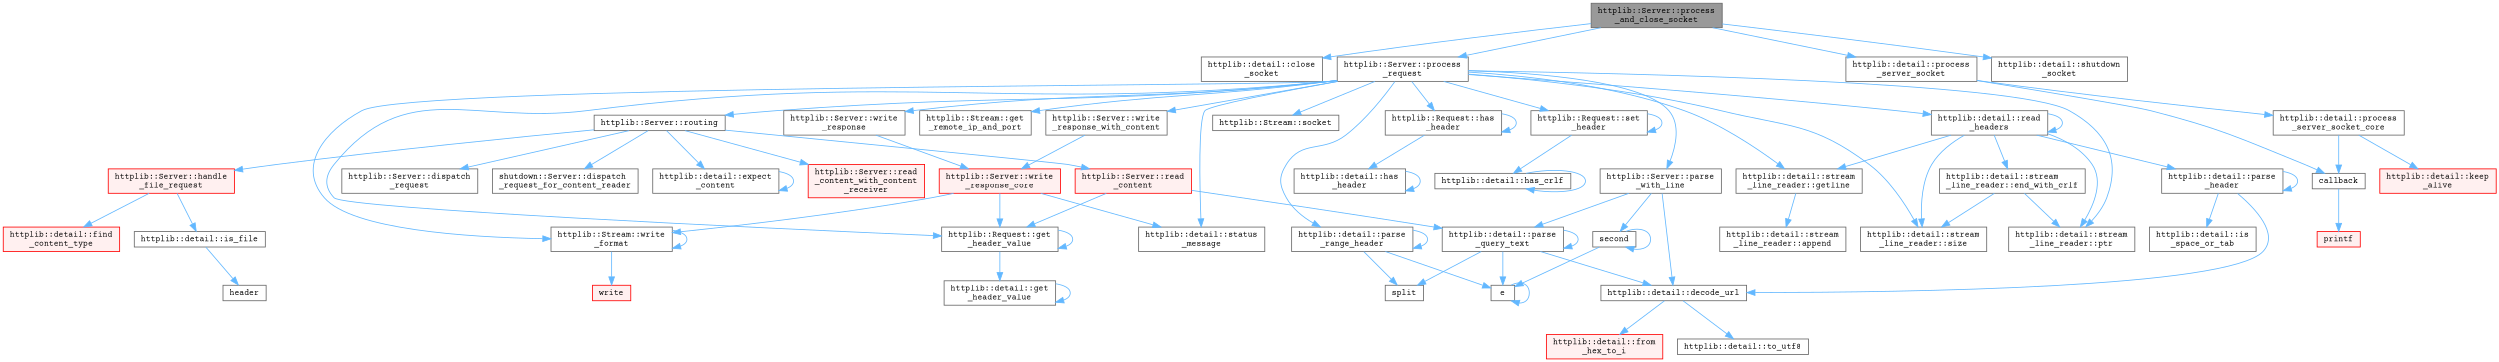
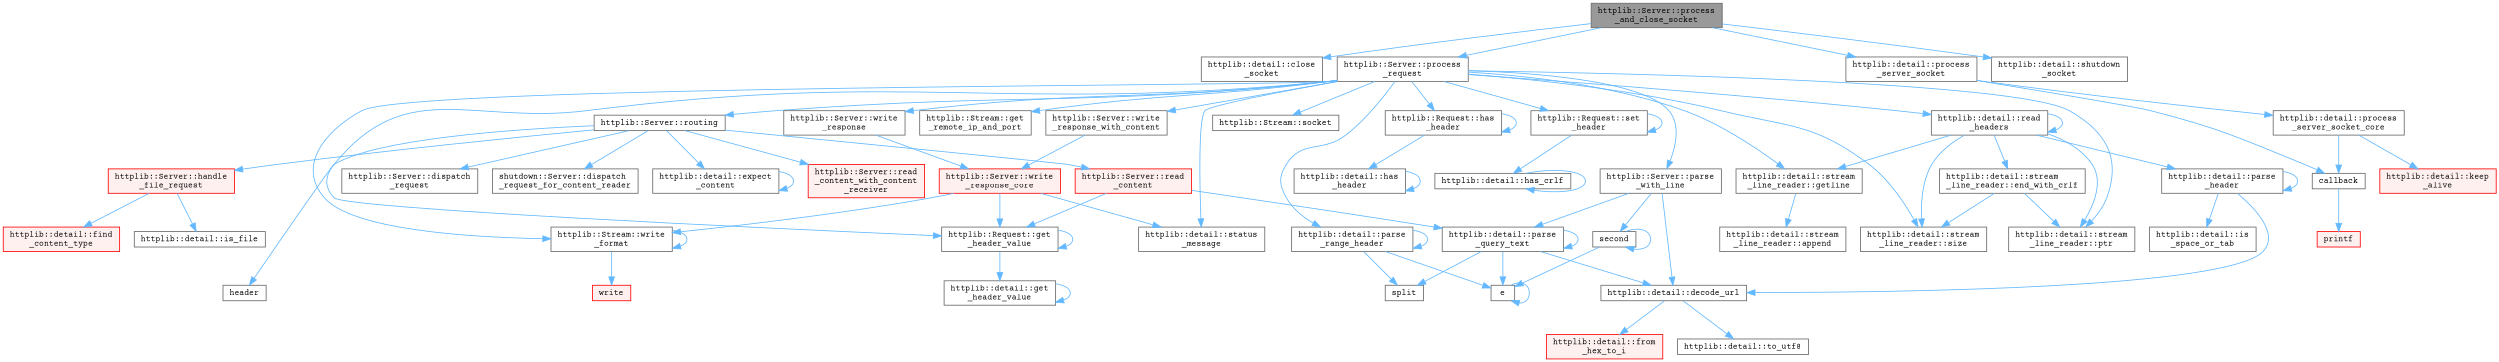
(219, 263) -> (403, 144)
